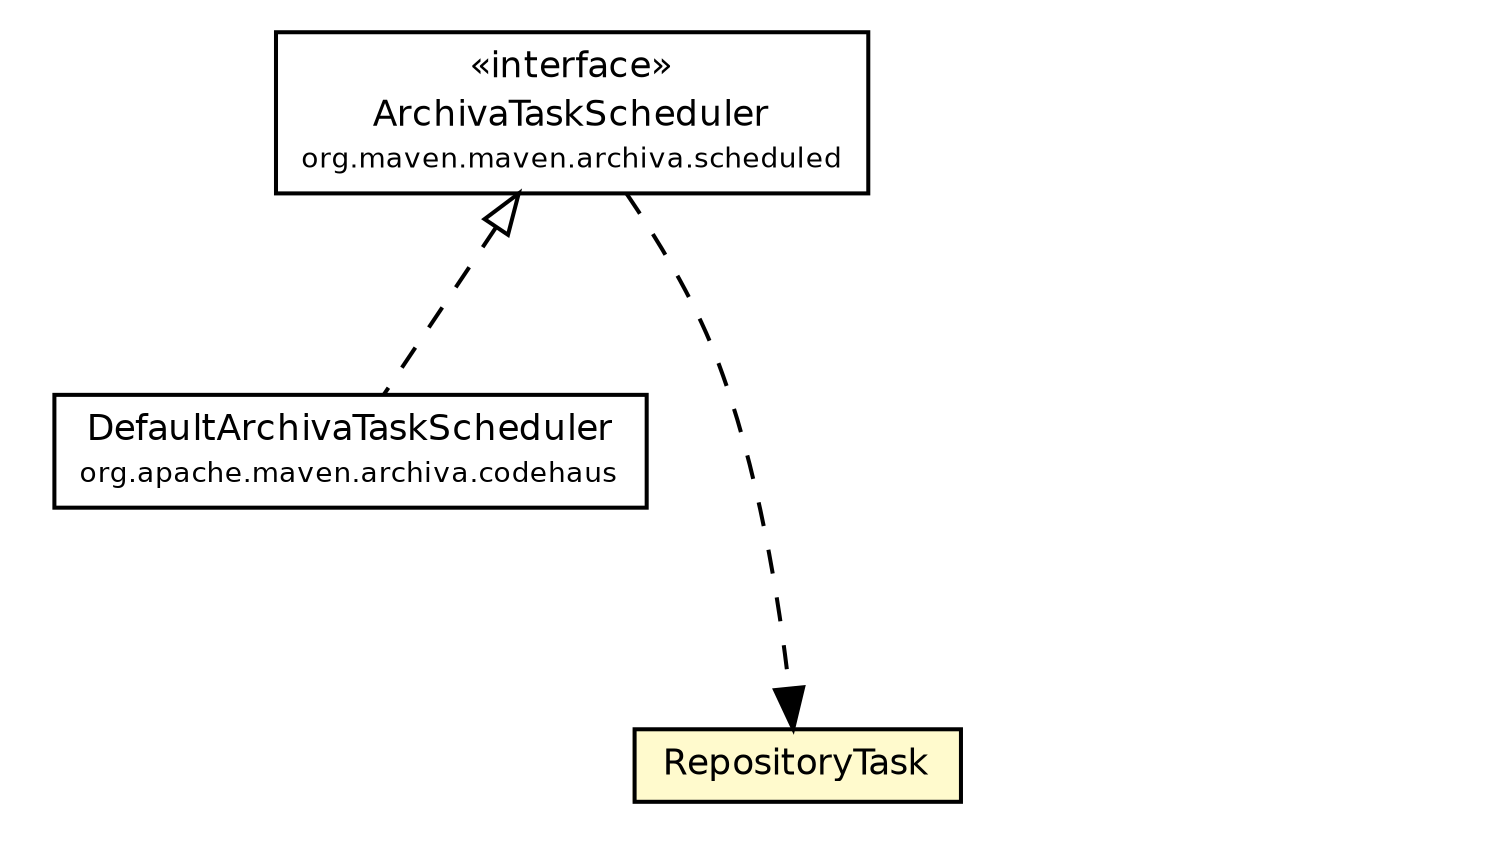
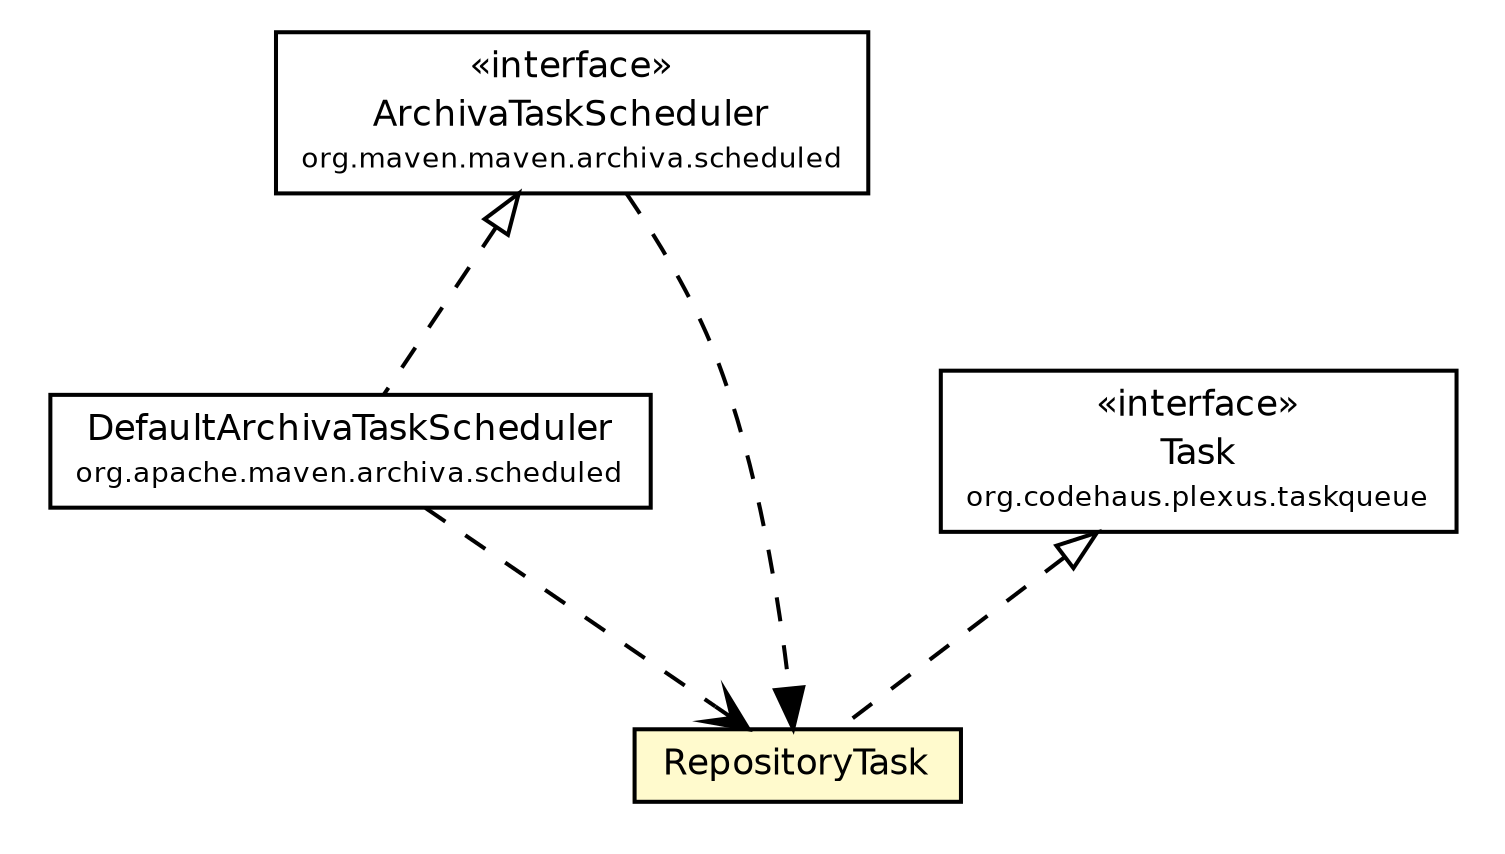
none -> (1199, 451)
(351, 473) -> (351, 473)
none -> (570, 607)
